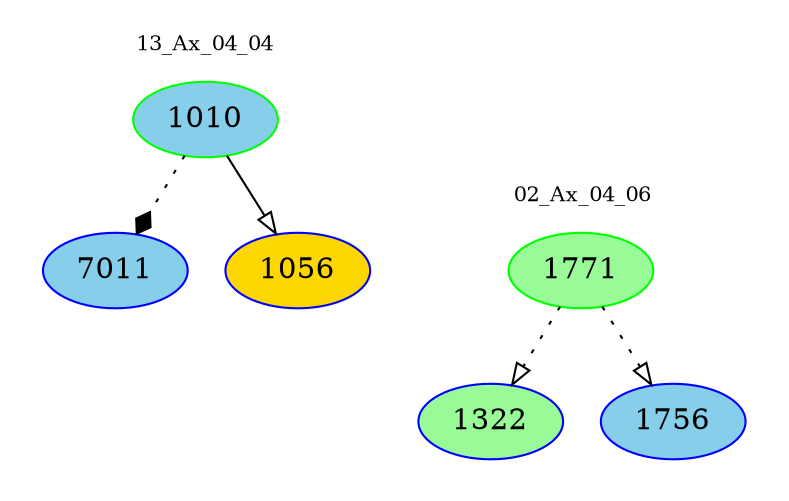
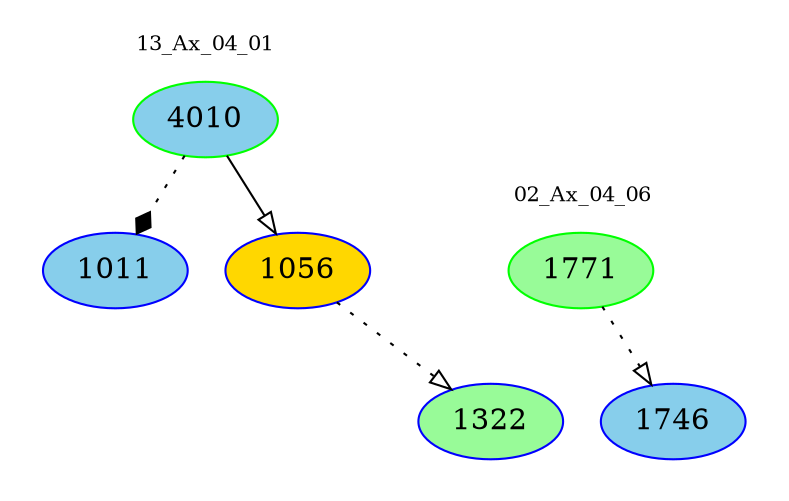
(206, 45) -> (206, 45)
(206, 120) -> (206, 120)
(115, 271) -> (115, 271)
(542, 337) -> (385, 339)
(673, 422) -> (673, 422)
